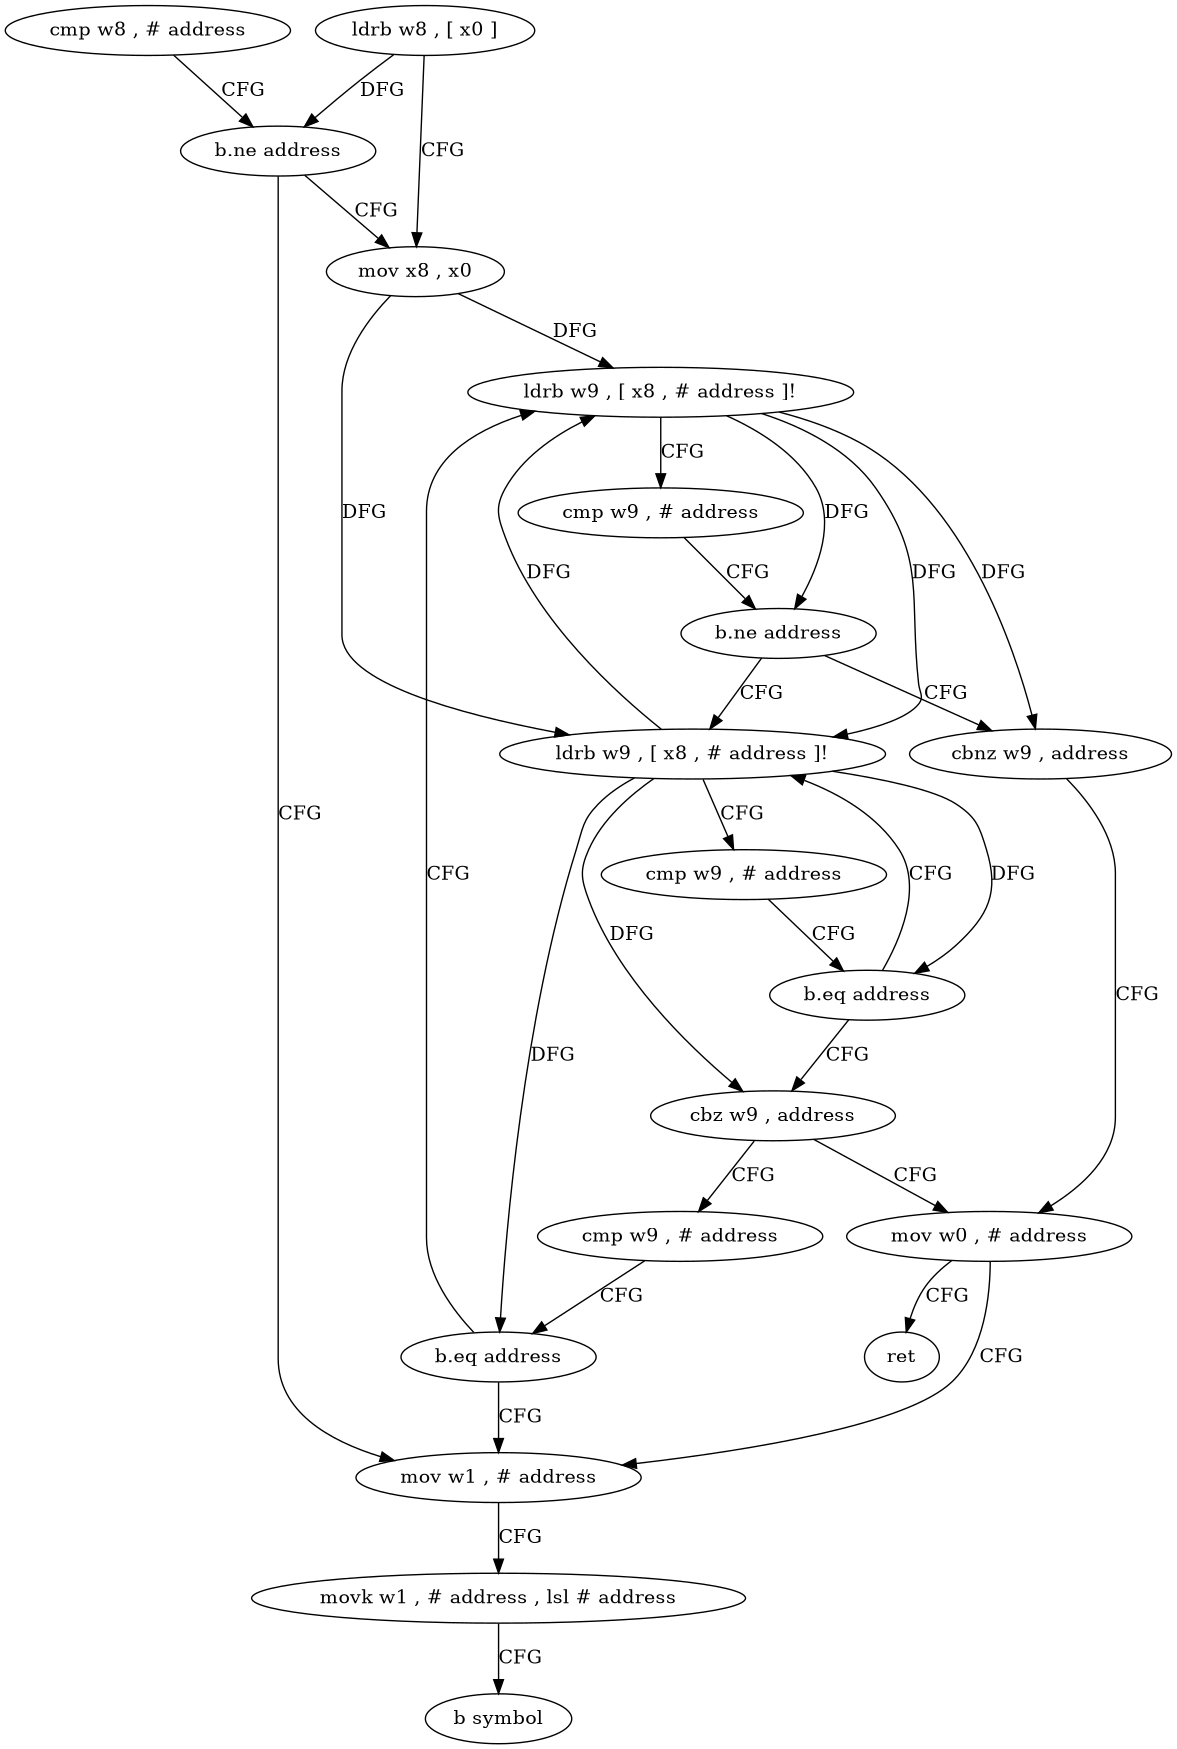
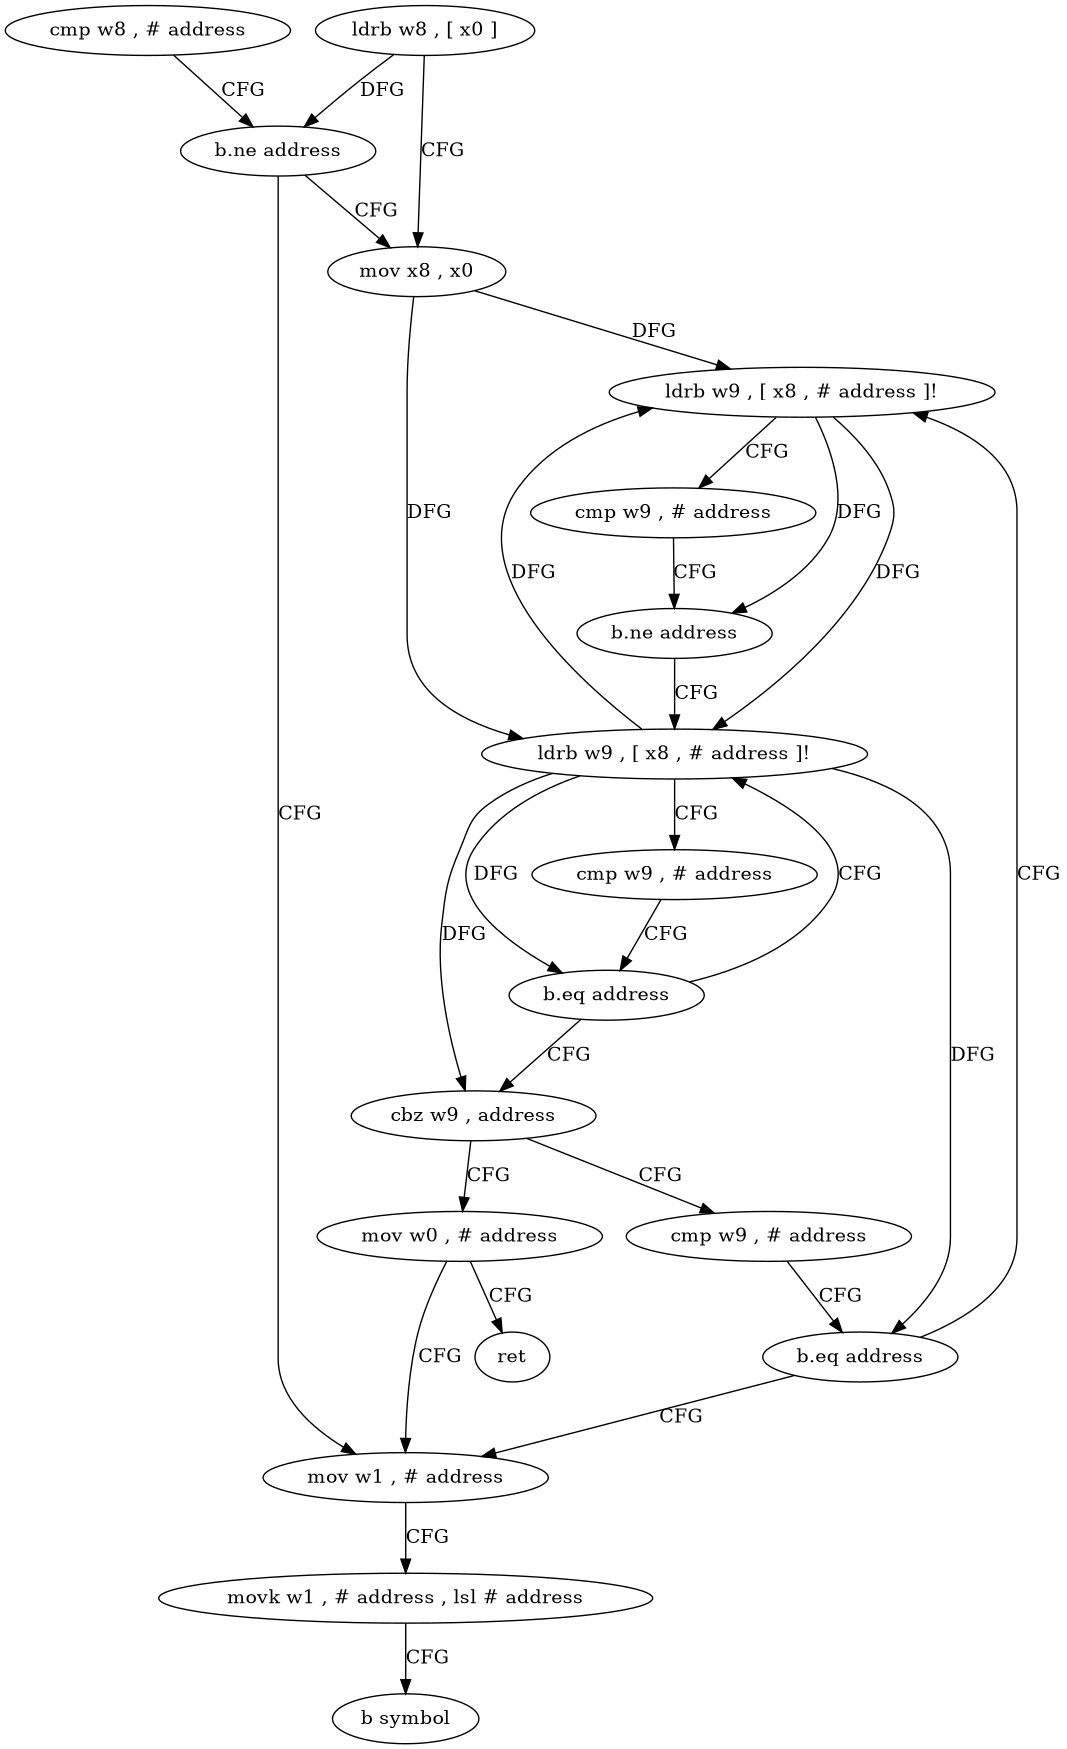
(1041, 754) -> none
